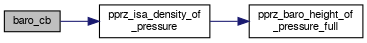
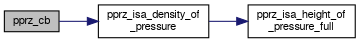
(32, 21) -> (32, 21)
(306, 21) -> (302, 21)
